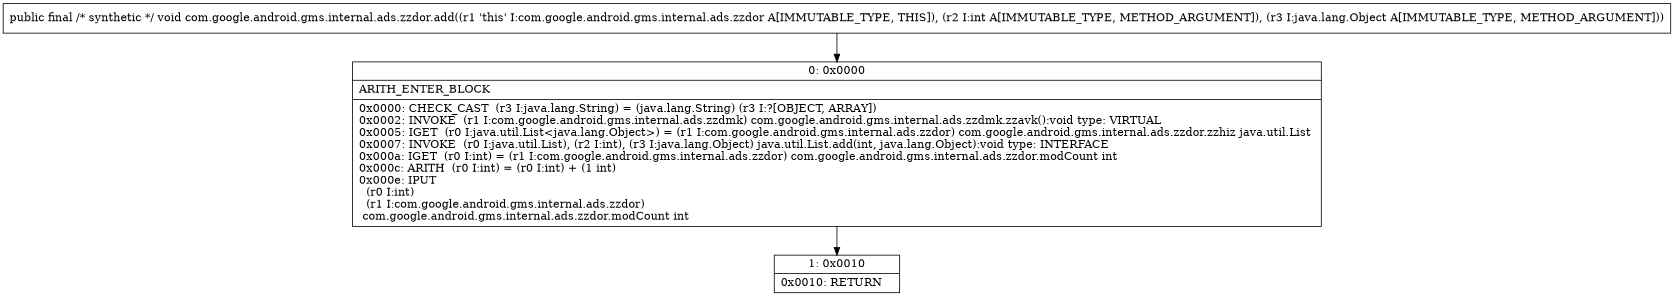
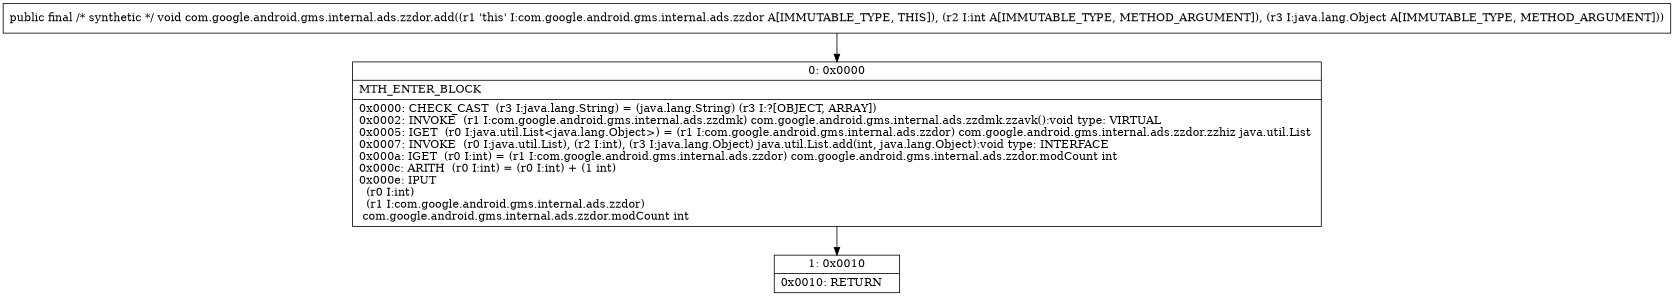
(425, 89) -> (420, 89)
